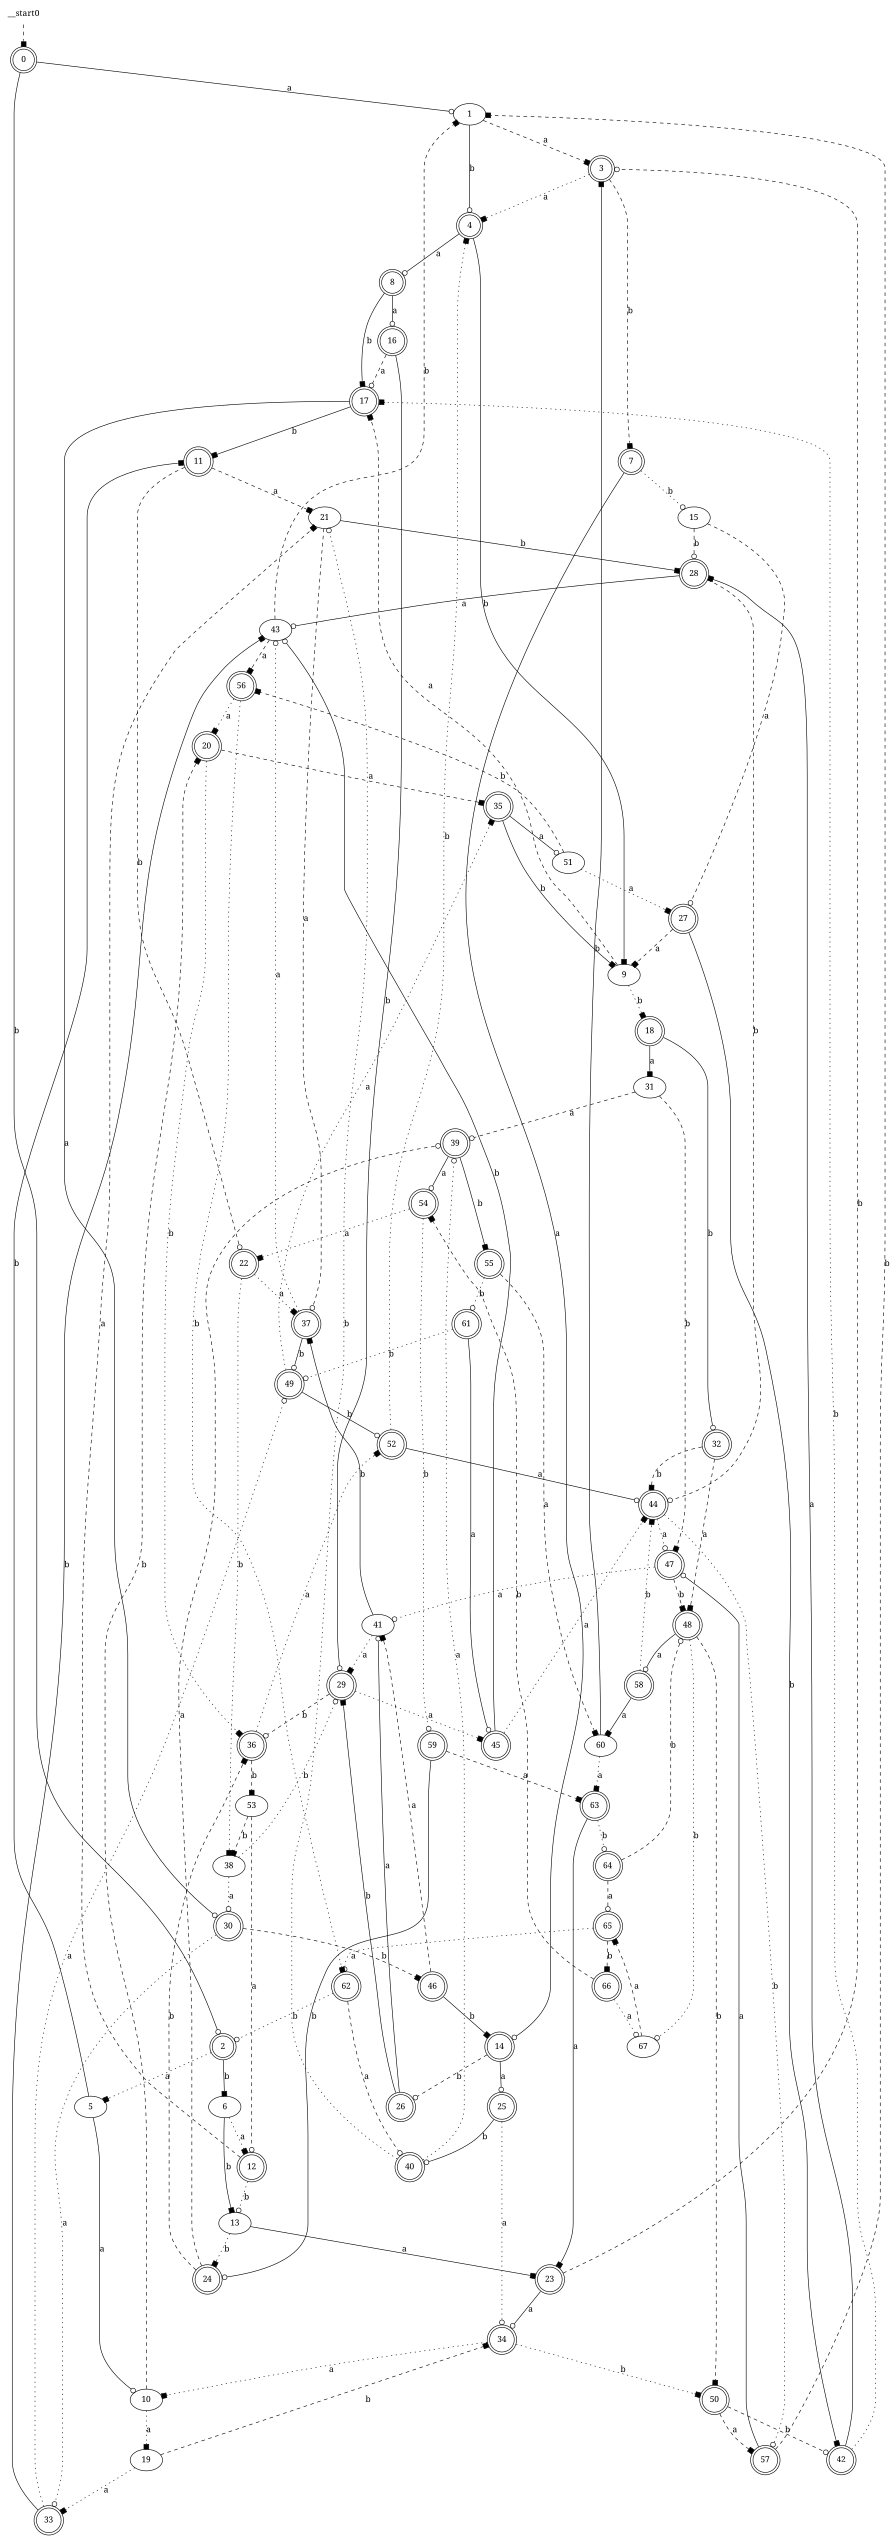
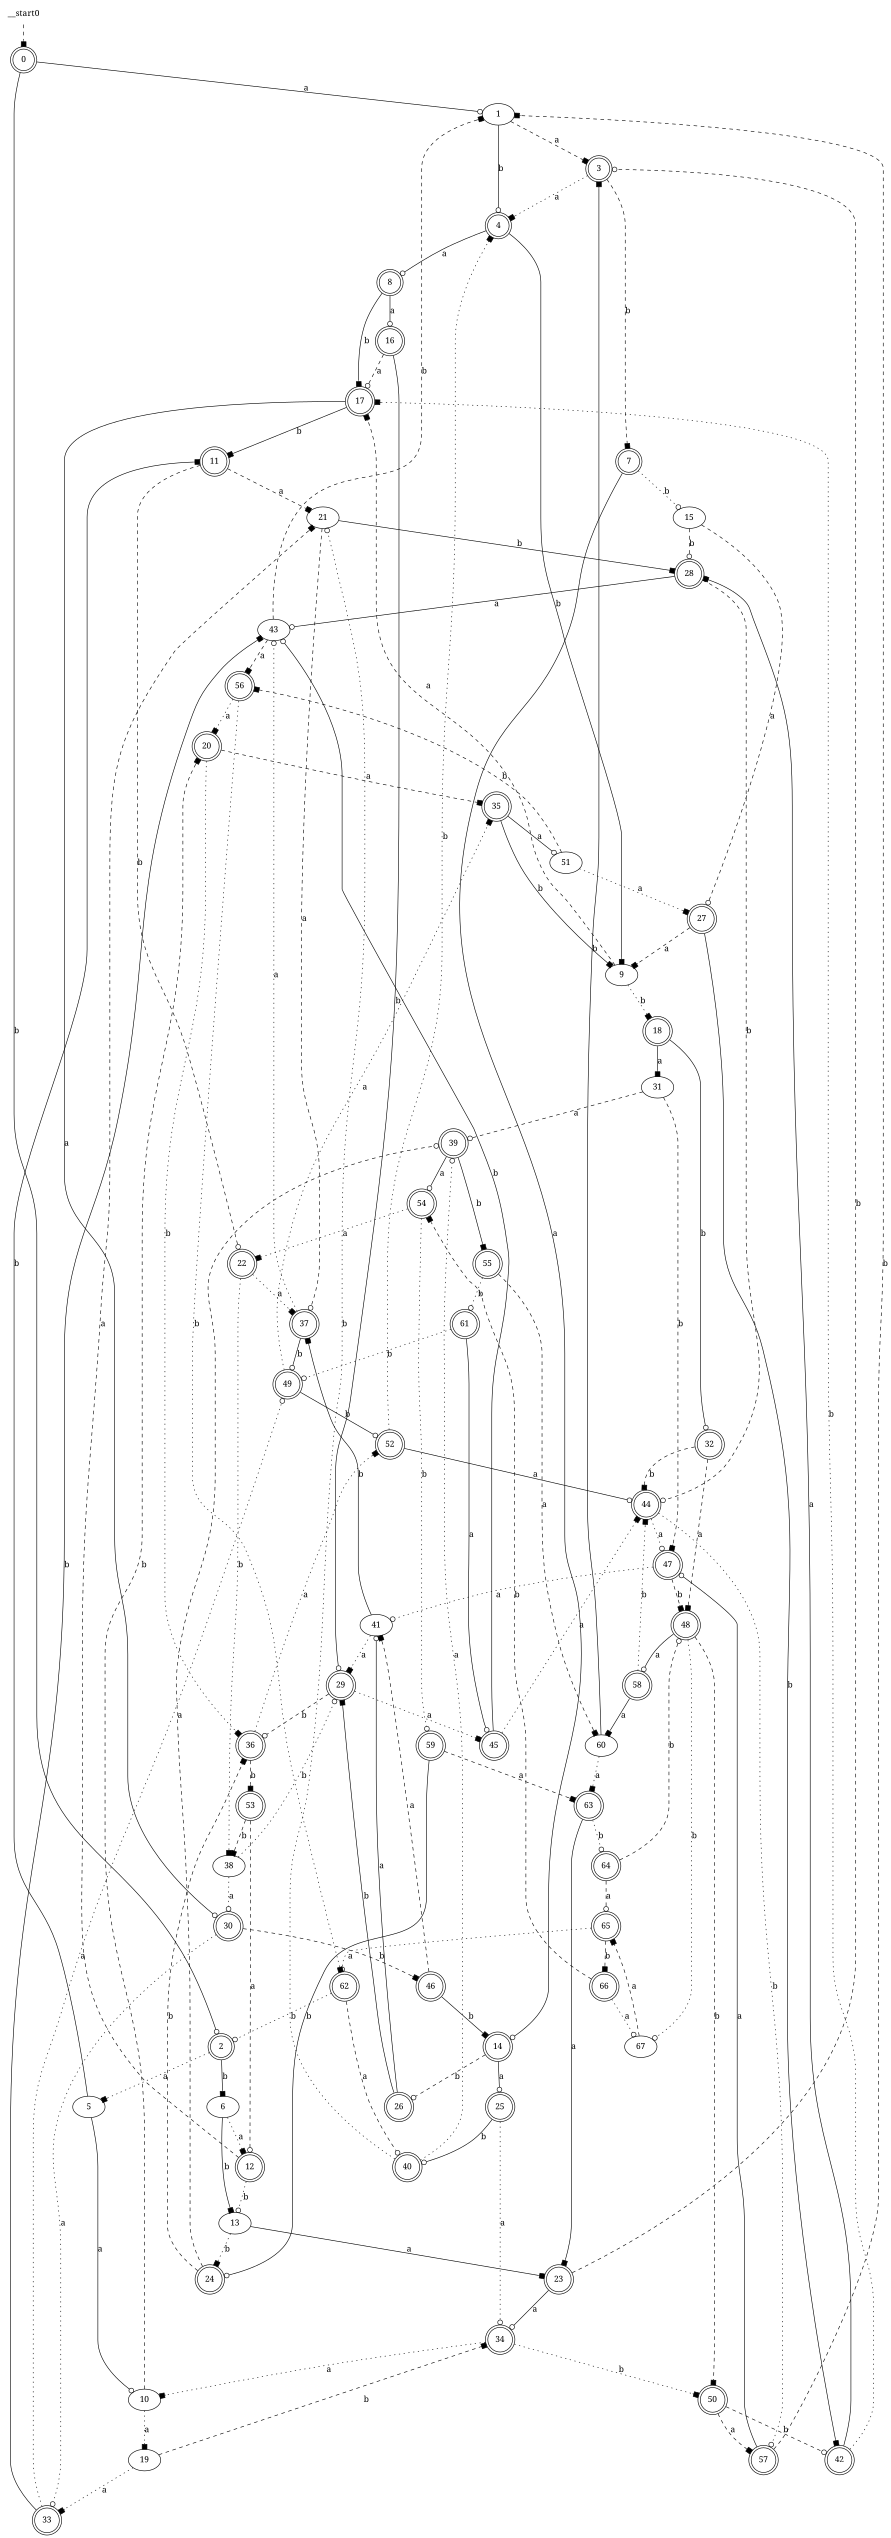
(252, 1806) -> (251, 1806)
